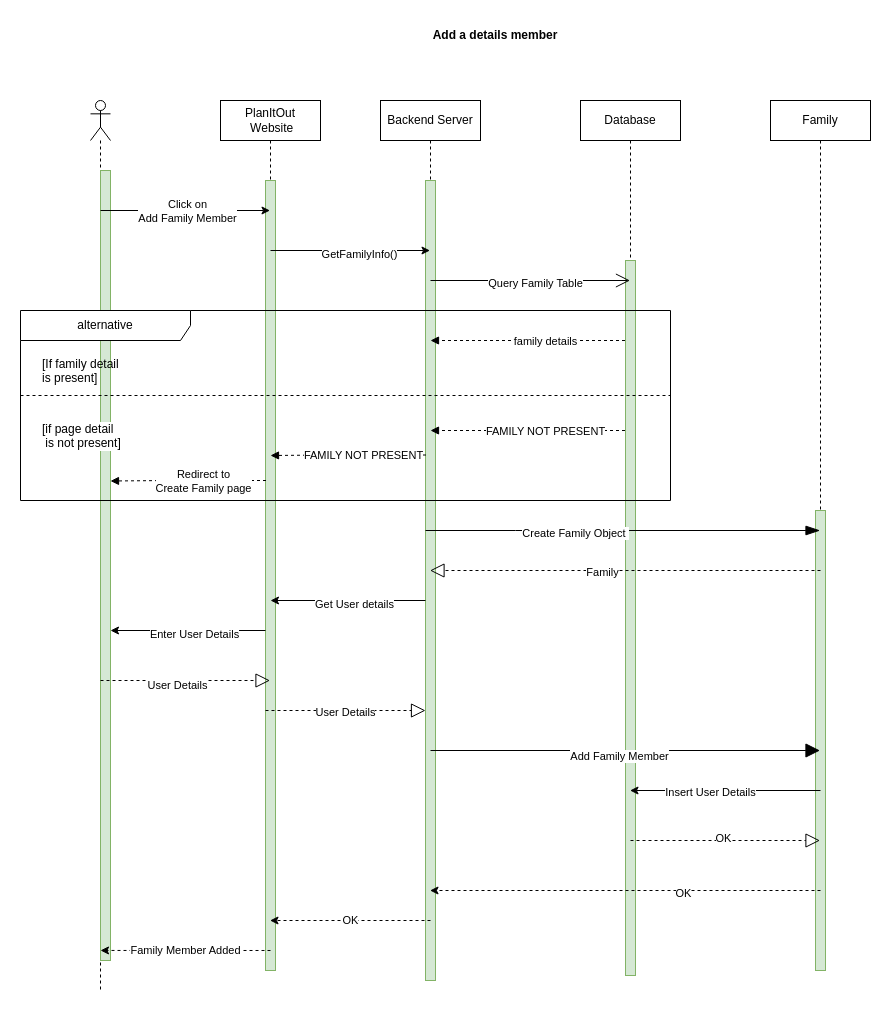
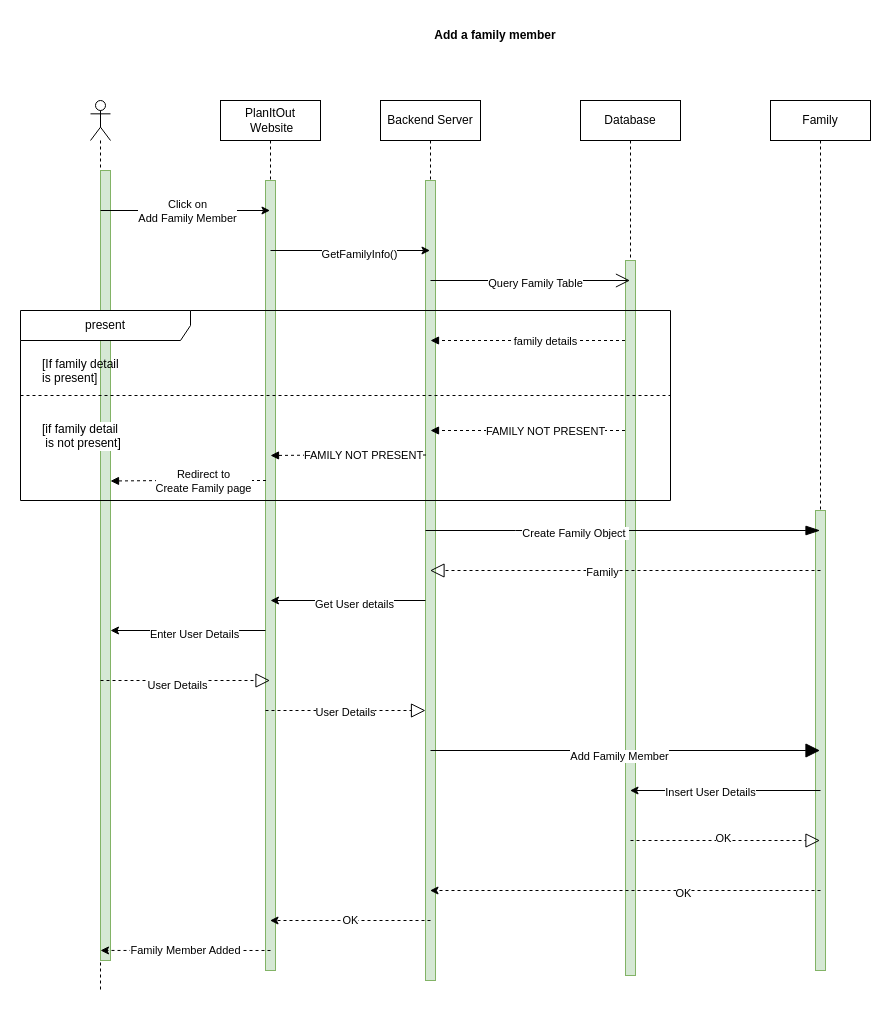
(496, 36) -> (496, 36)
(106, 326) -> (106, 326)
(88, 437) -> (89, 437)
